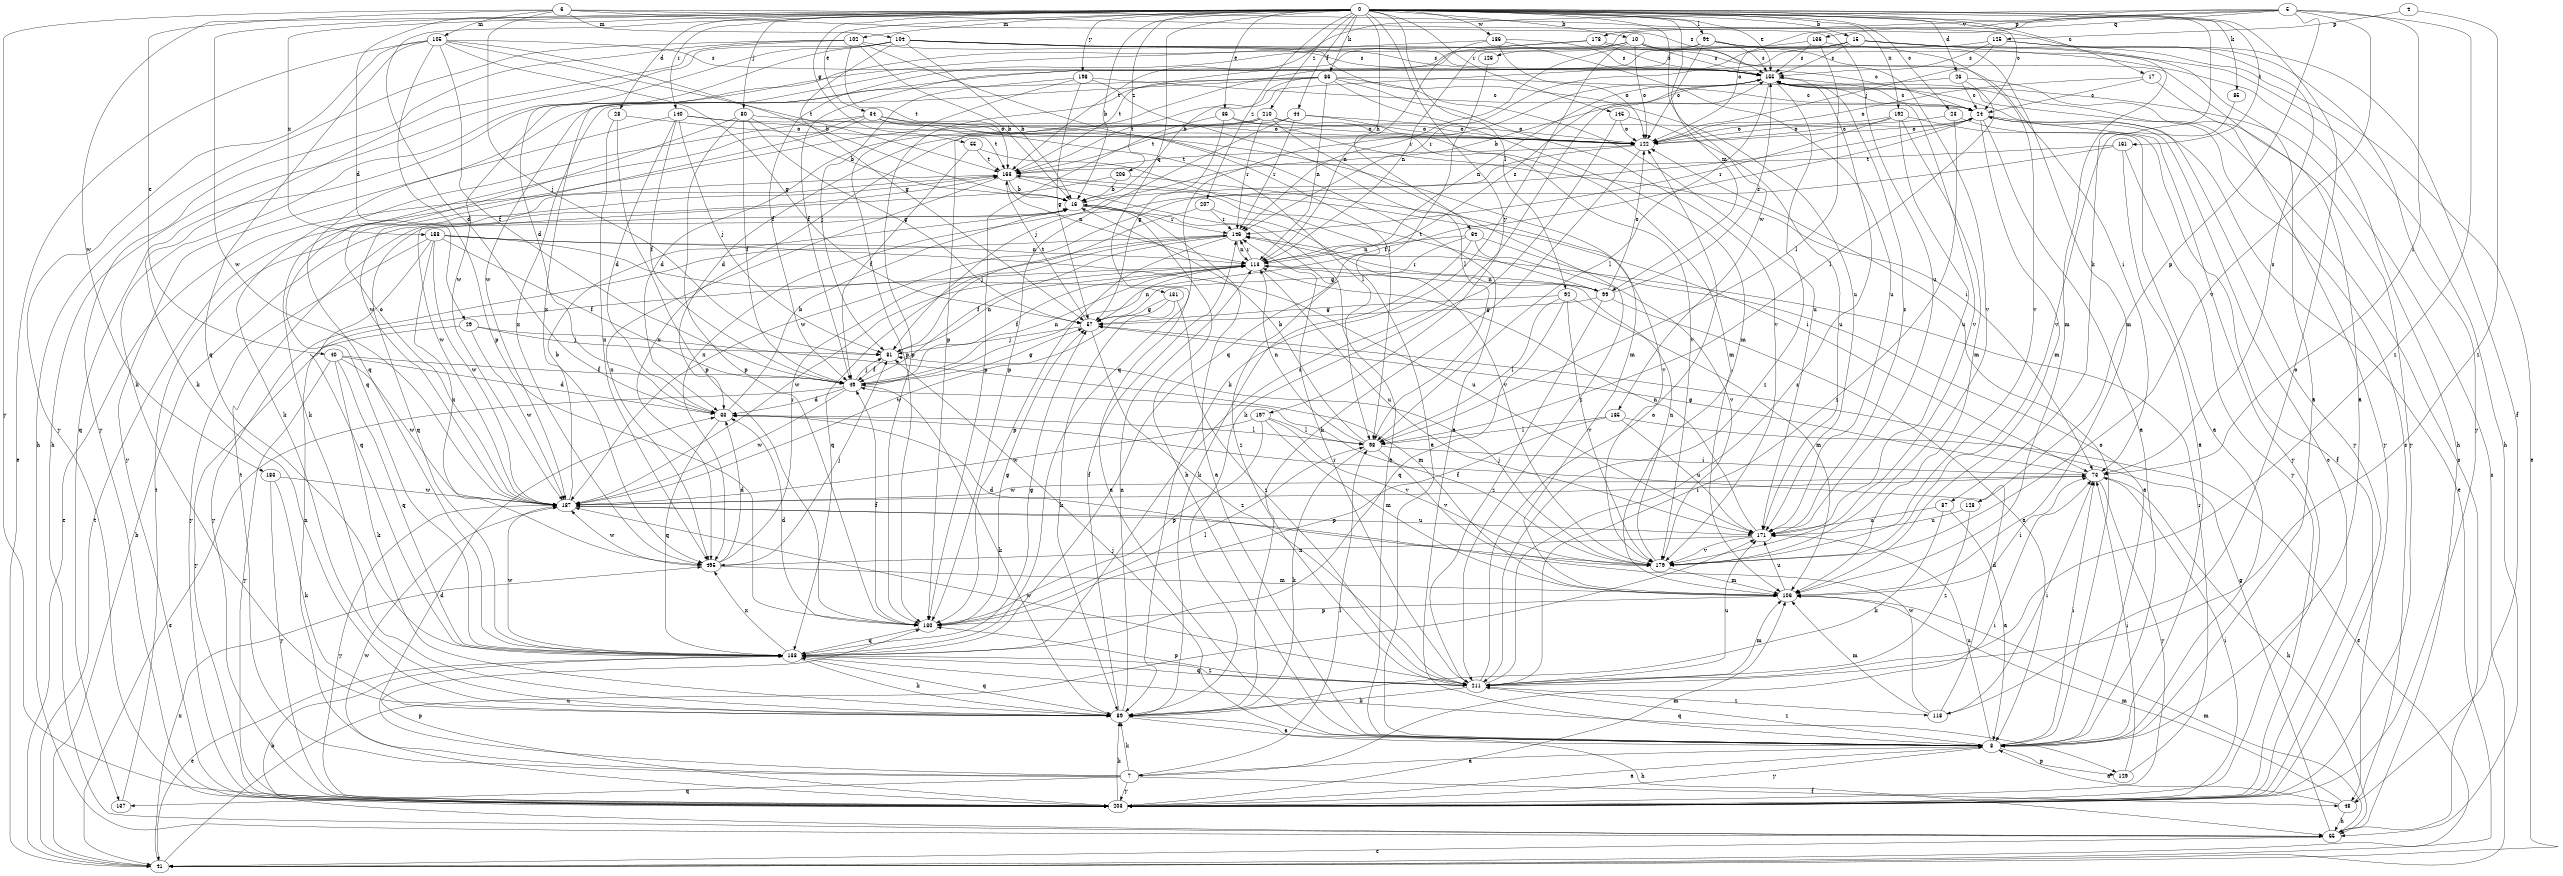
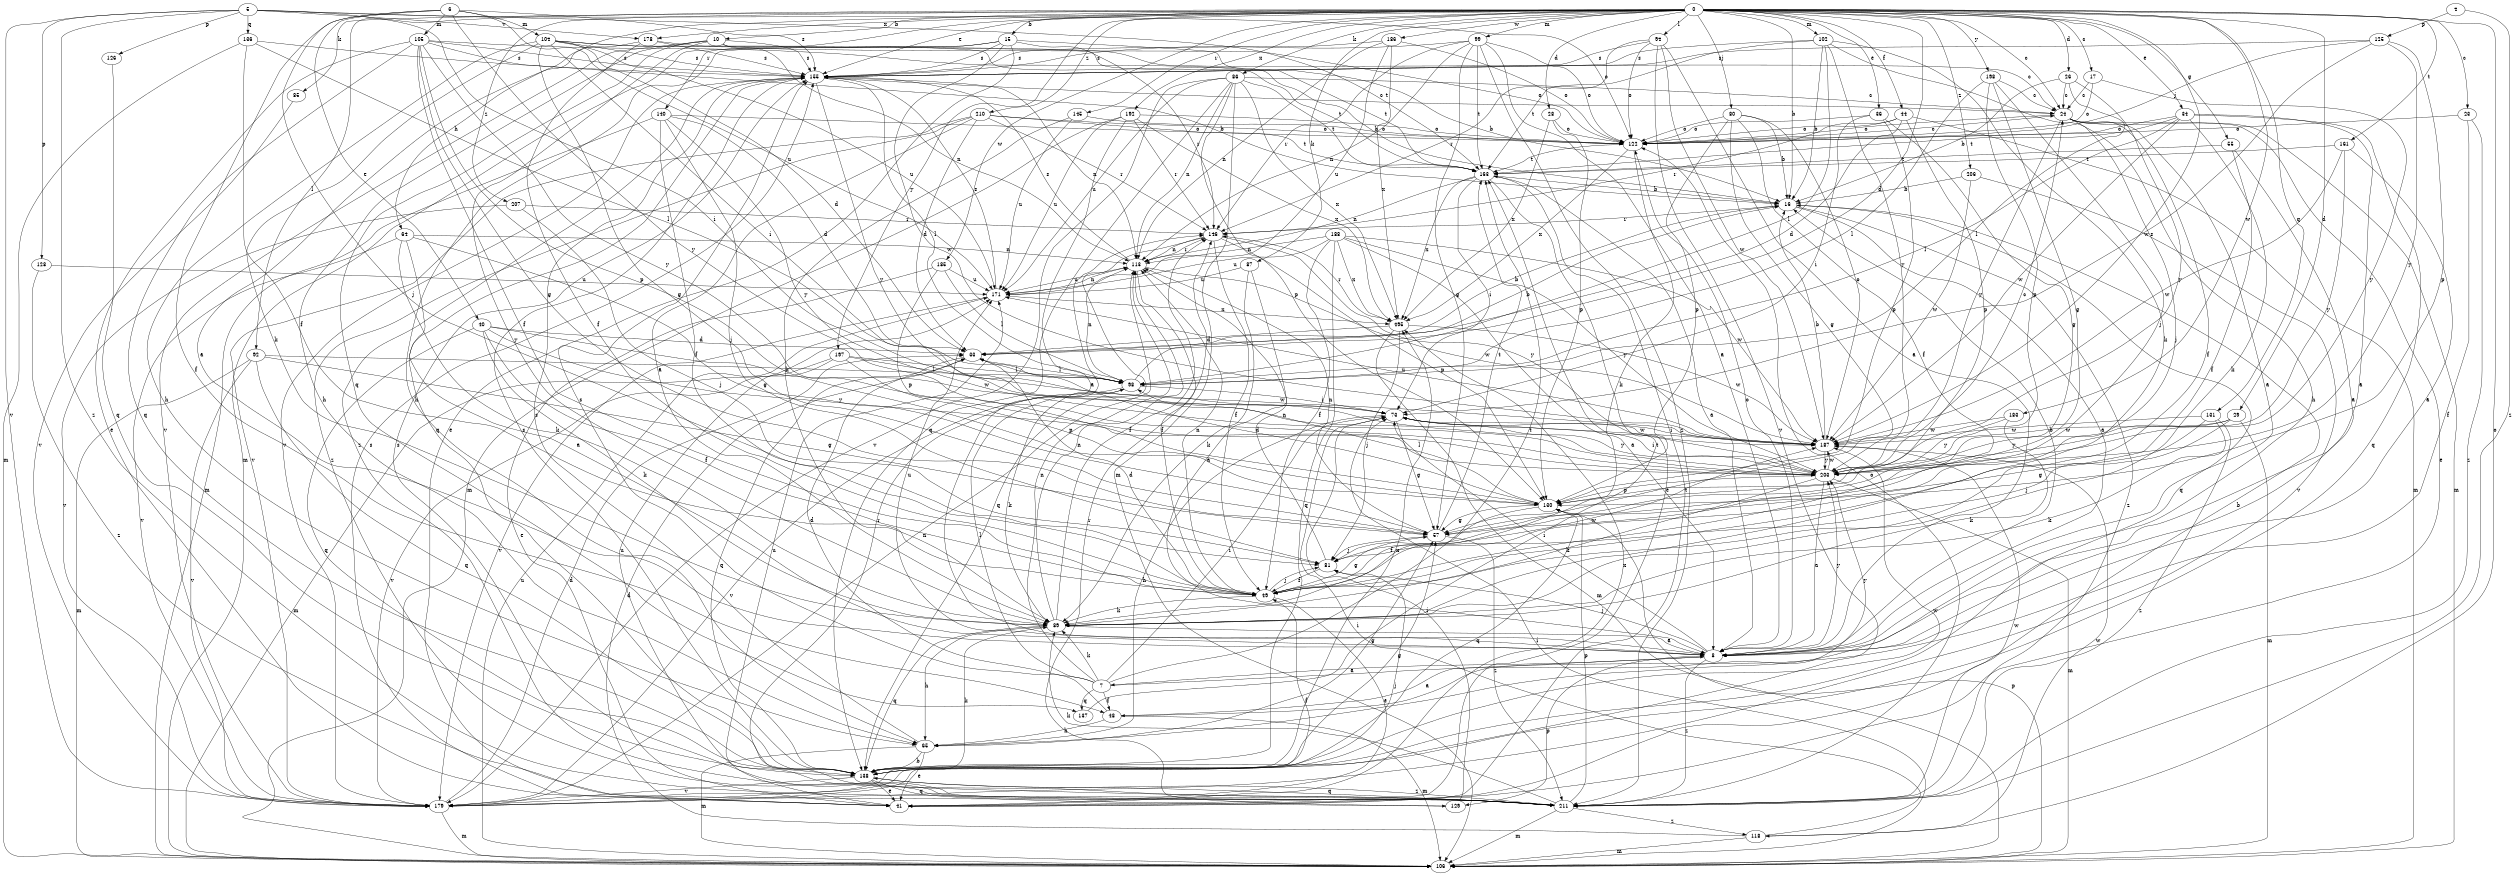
(493, 21) -> (968, 19)
(1414, 273) -> (1307, 166)
(1230, 385) -> (516, 340)
(310, 415) -> (660, 370)
none -> (653, 791)
